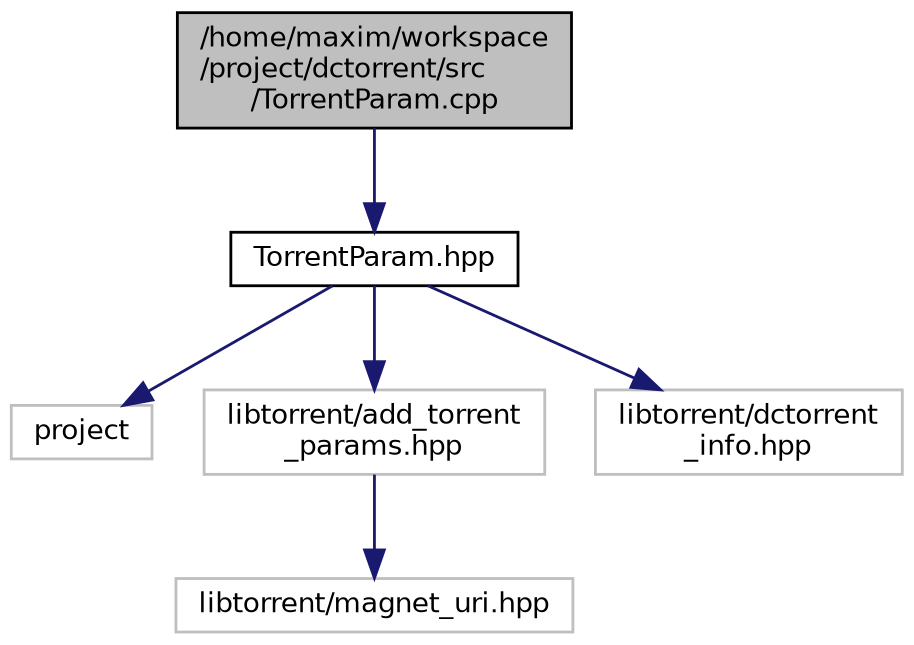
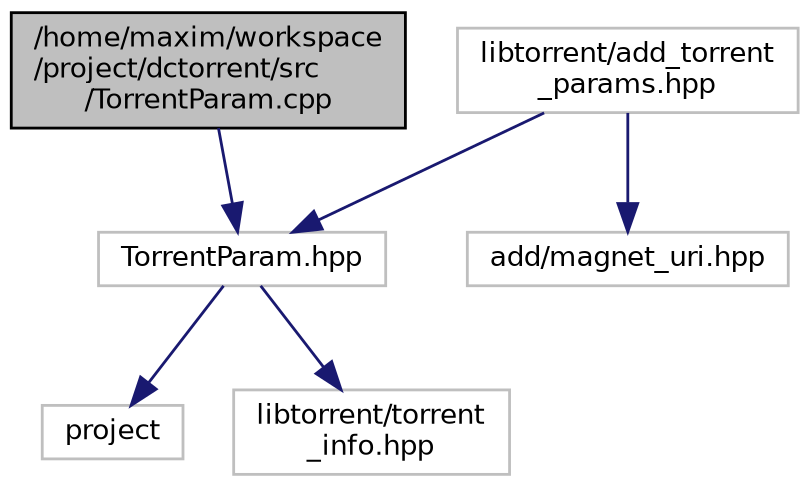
(374, 259) -> (242, 259)
(374, 324) -> (431, 166)
(749, 432) -> (372, 432)
(374, 605) -> (628, 259)
